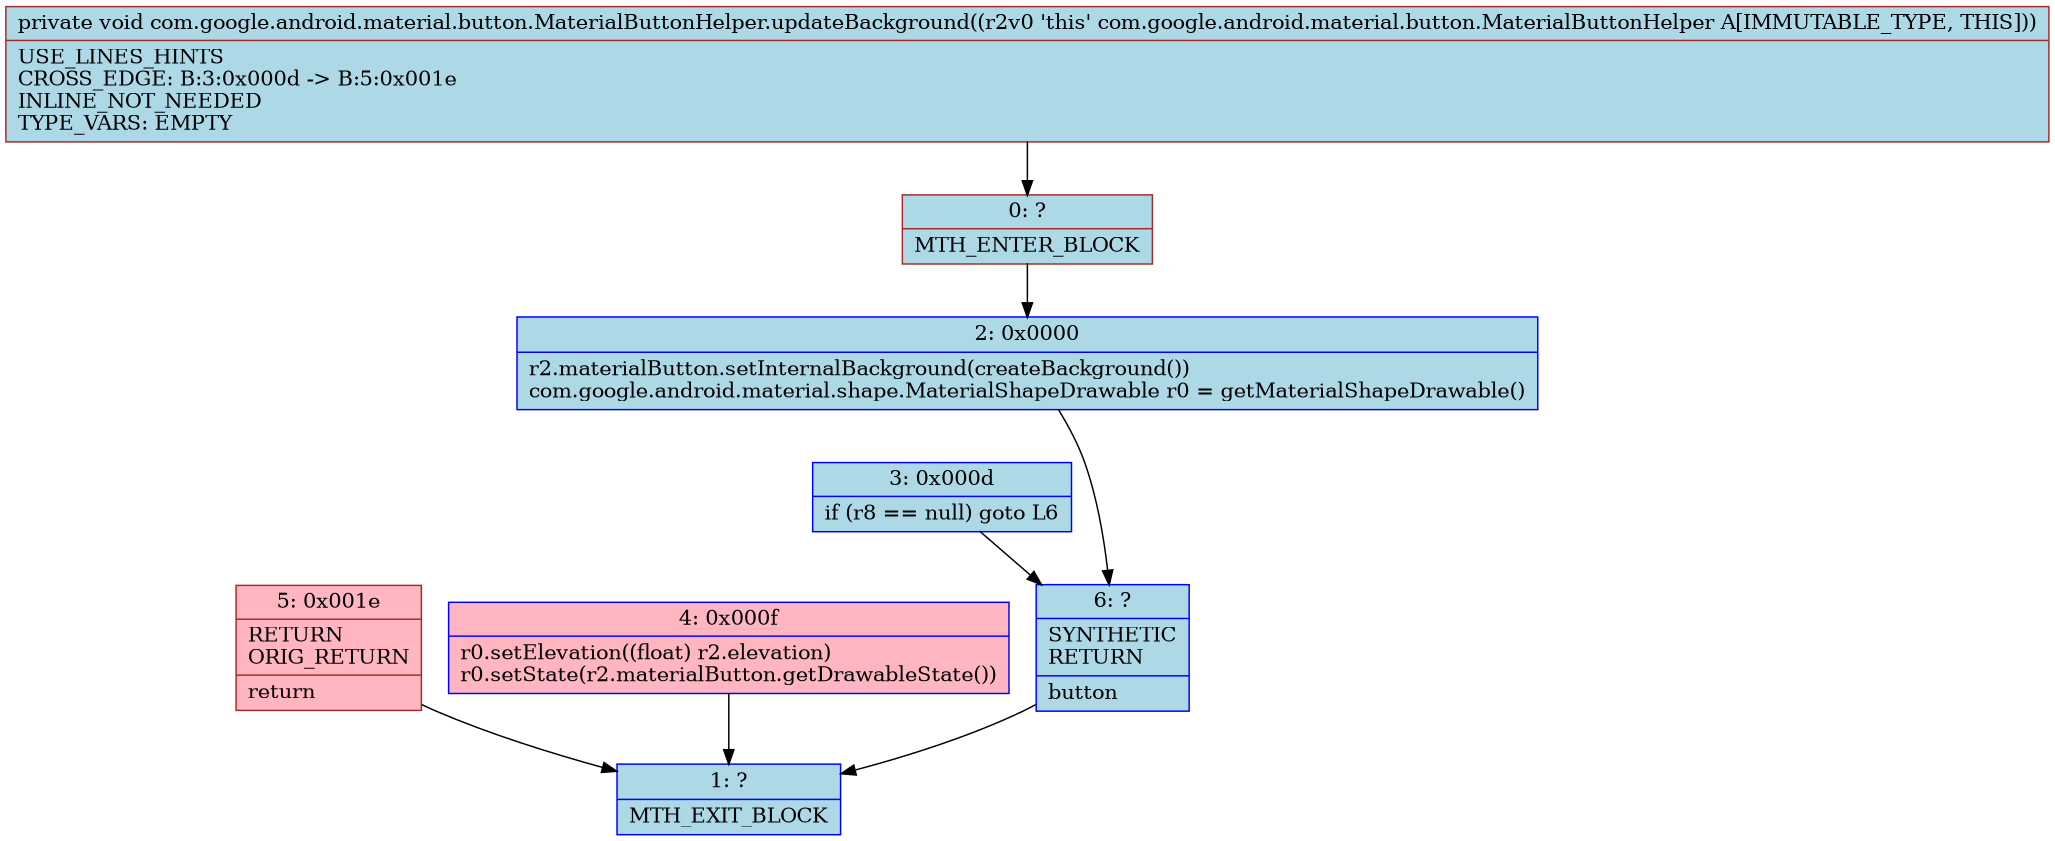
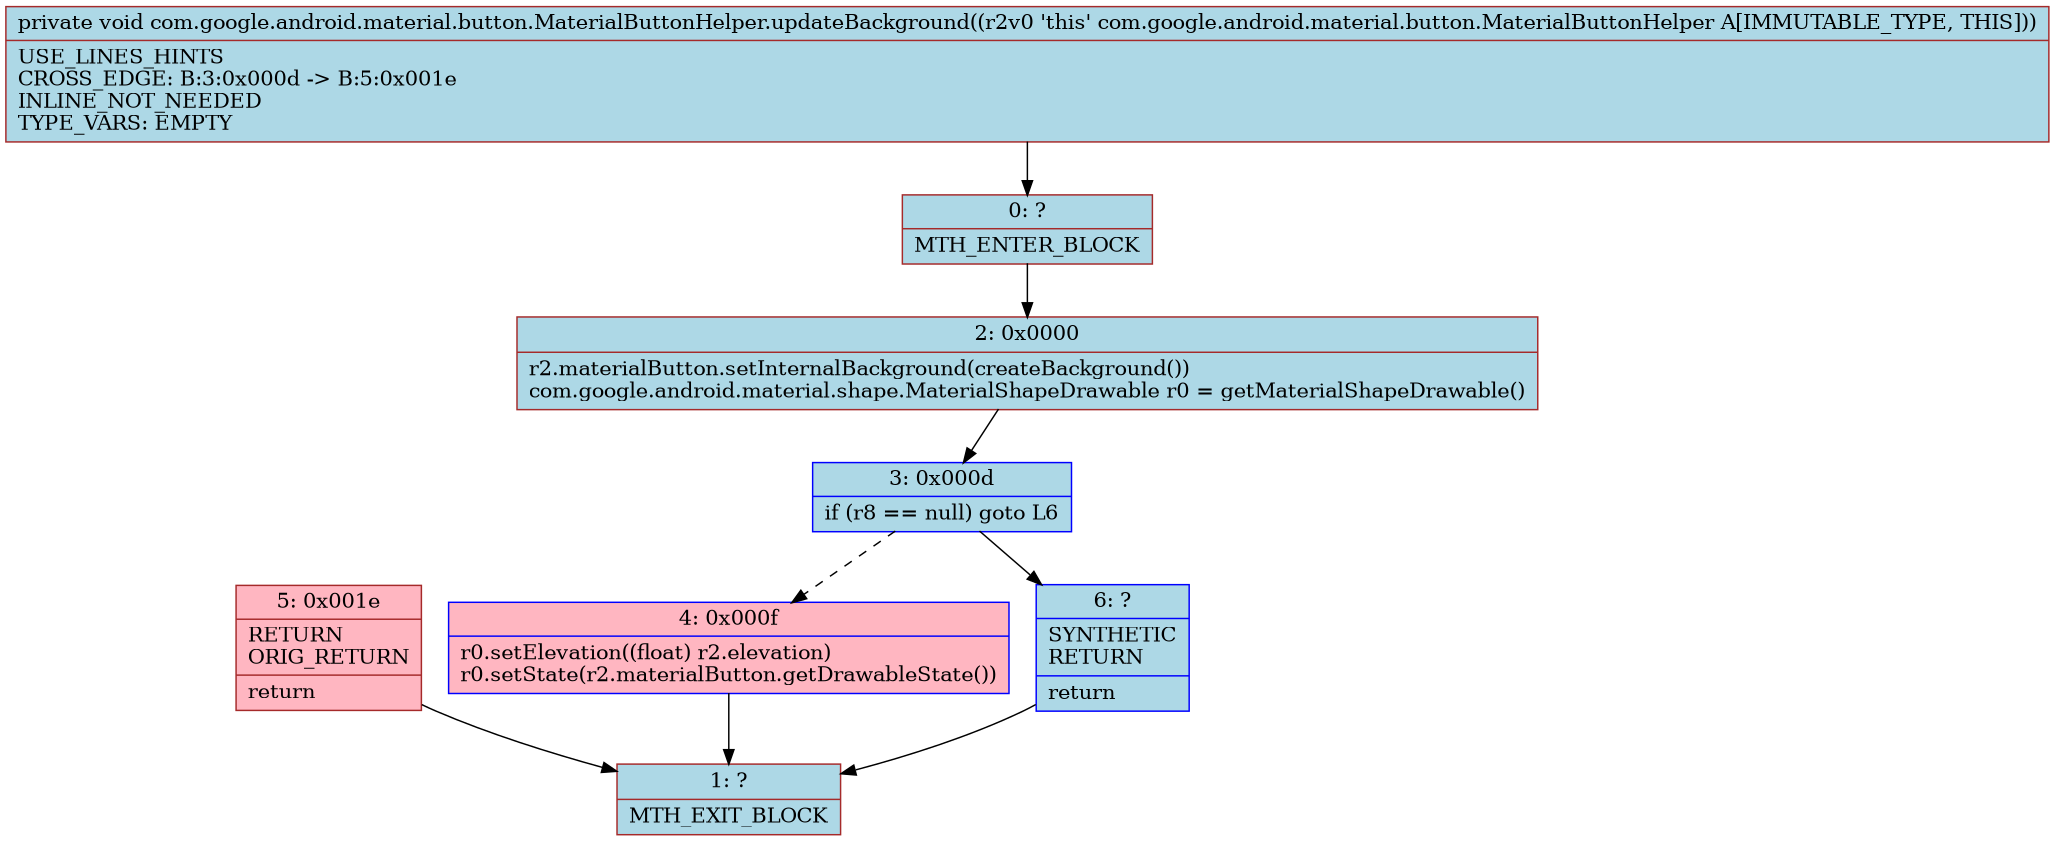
(1027, 363) -> (1027, 363)
(1092, 487) -> (985, 430)
none -> (850, 563)
(1083, 693) -> (1082, 693)
(729, 799) -> (729, 799)
